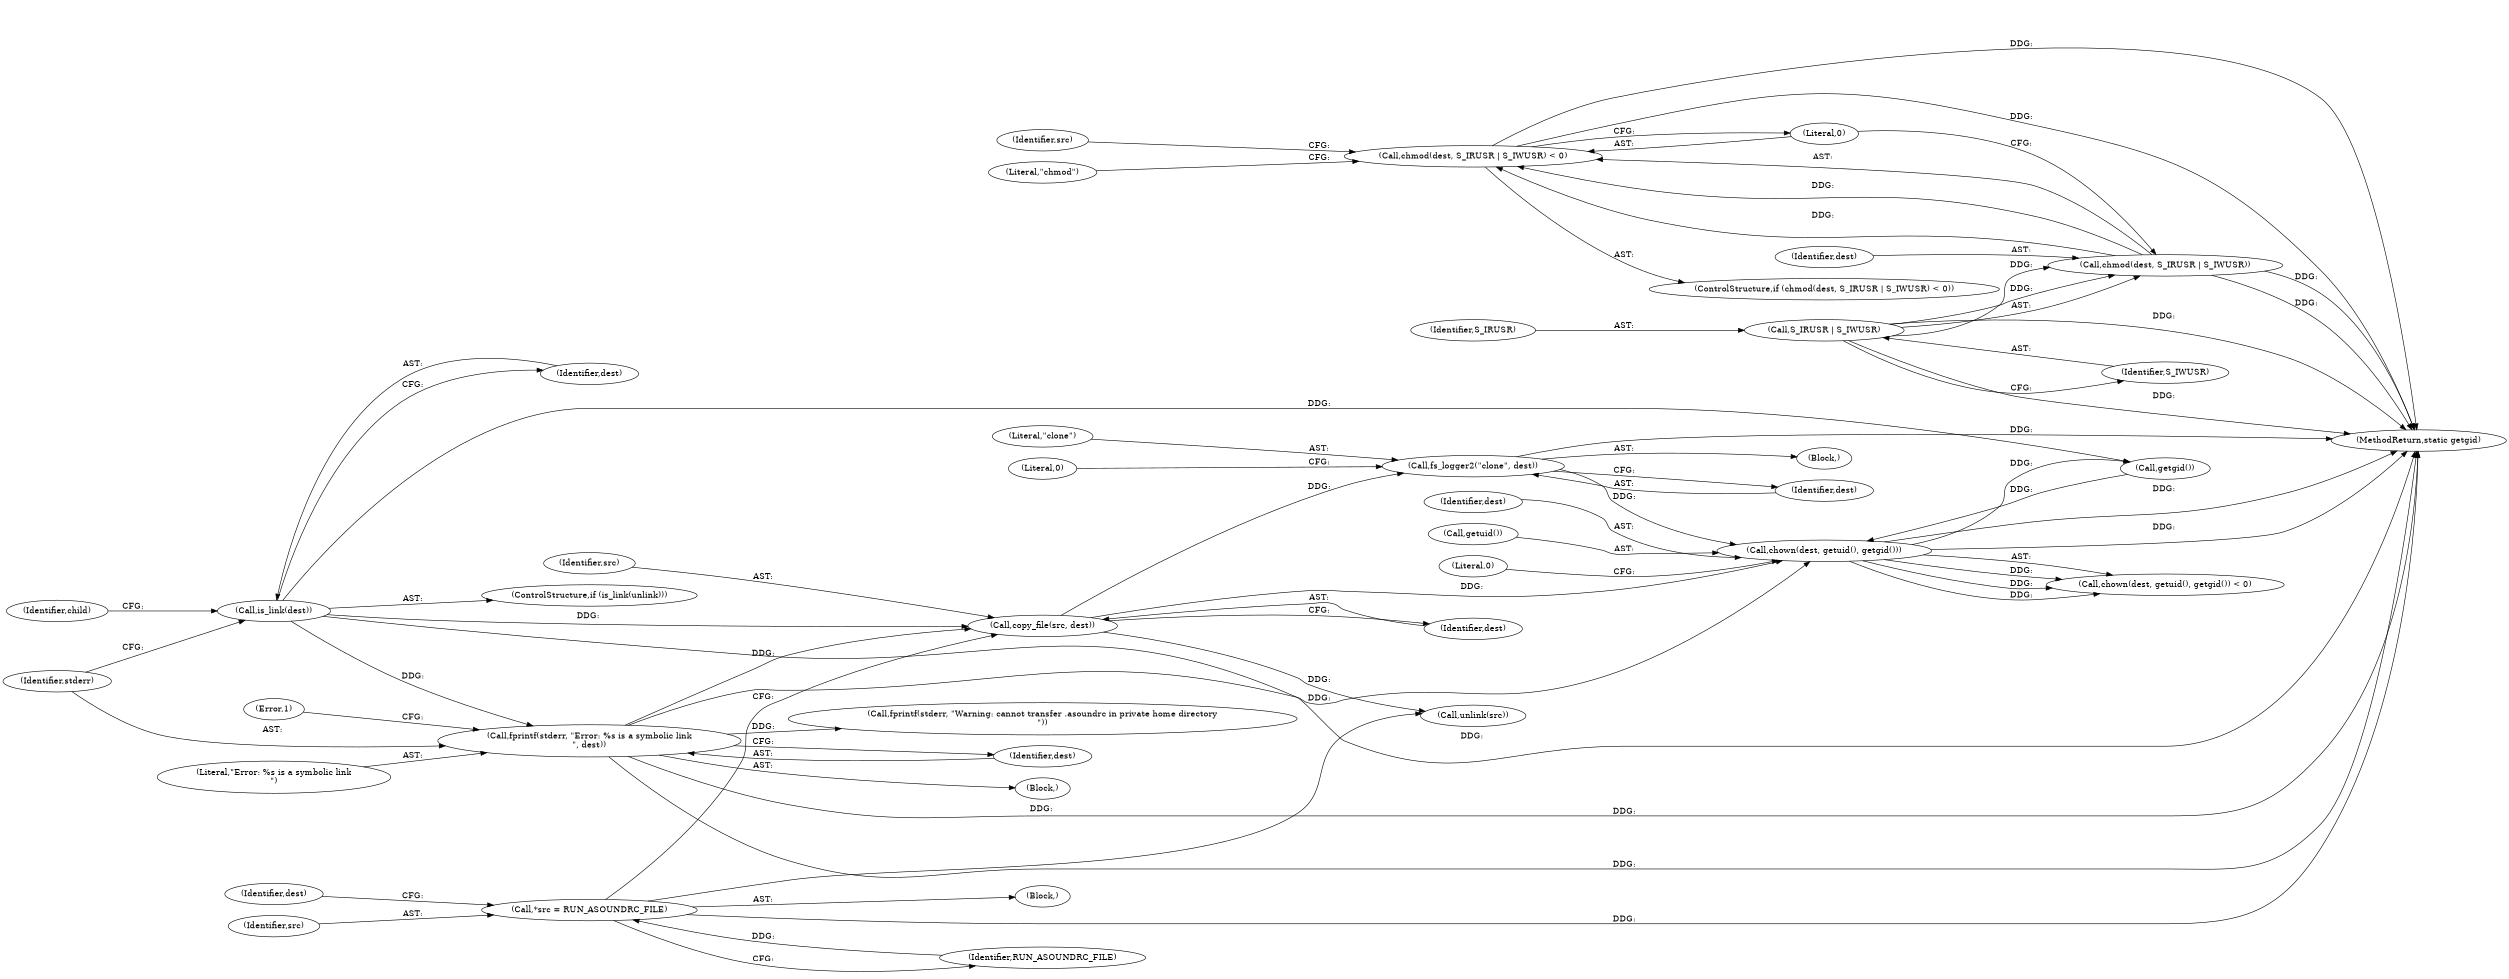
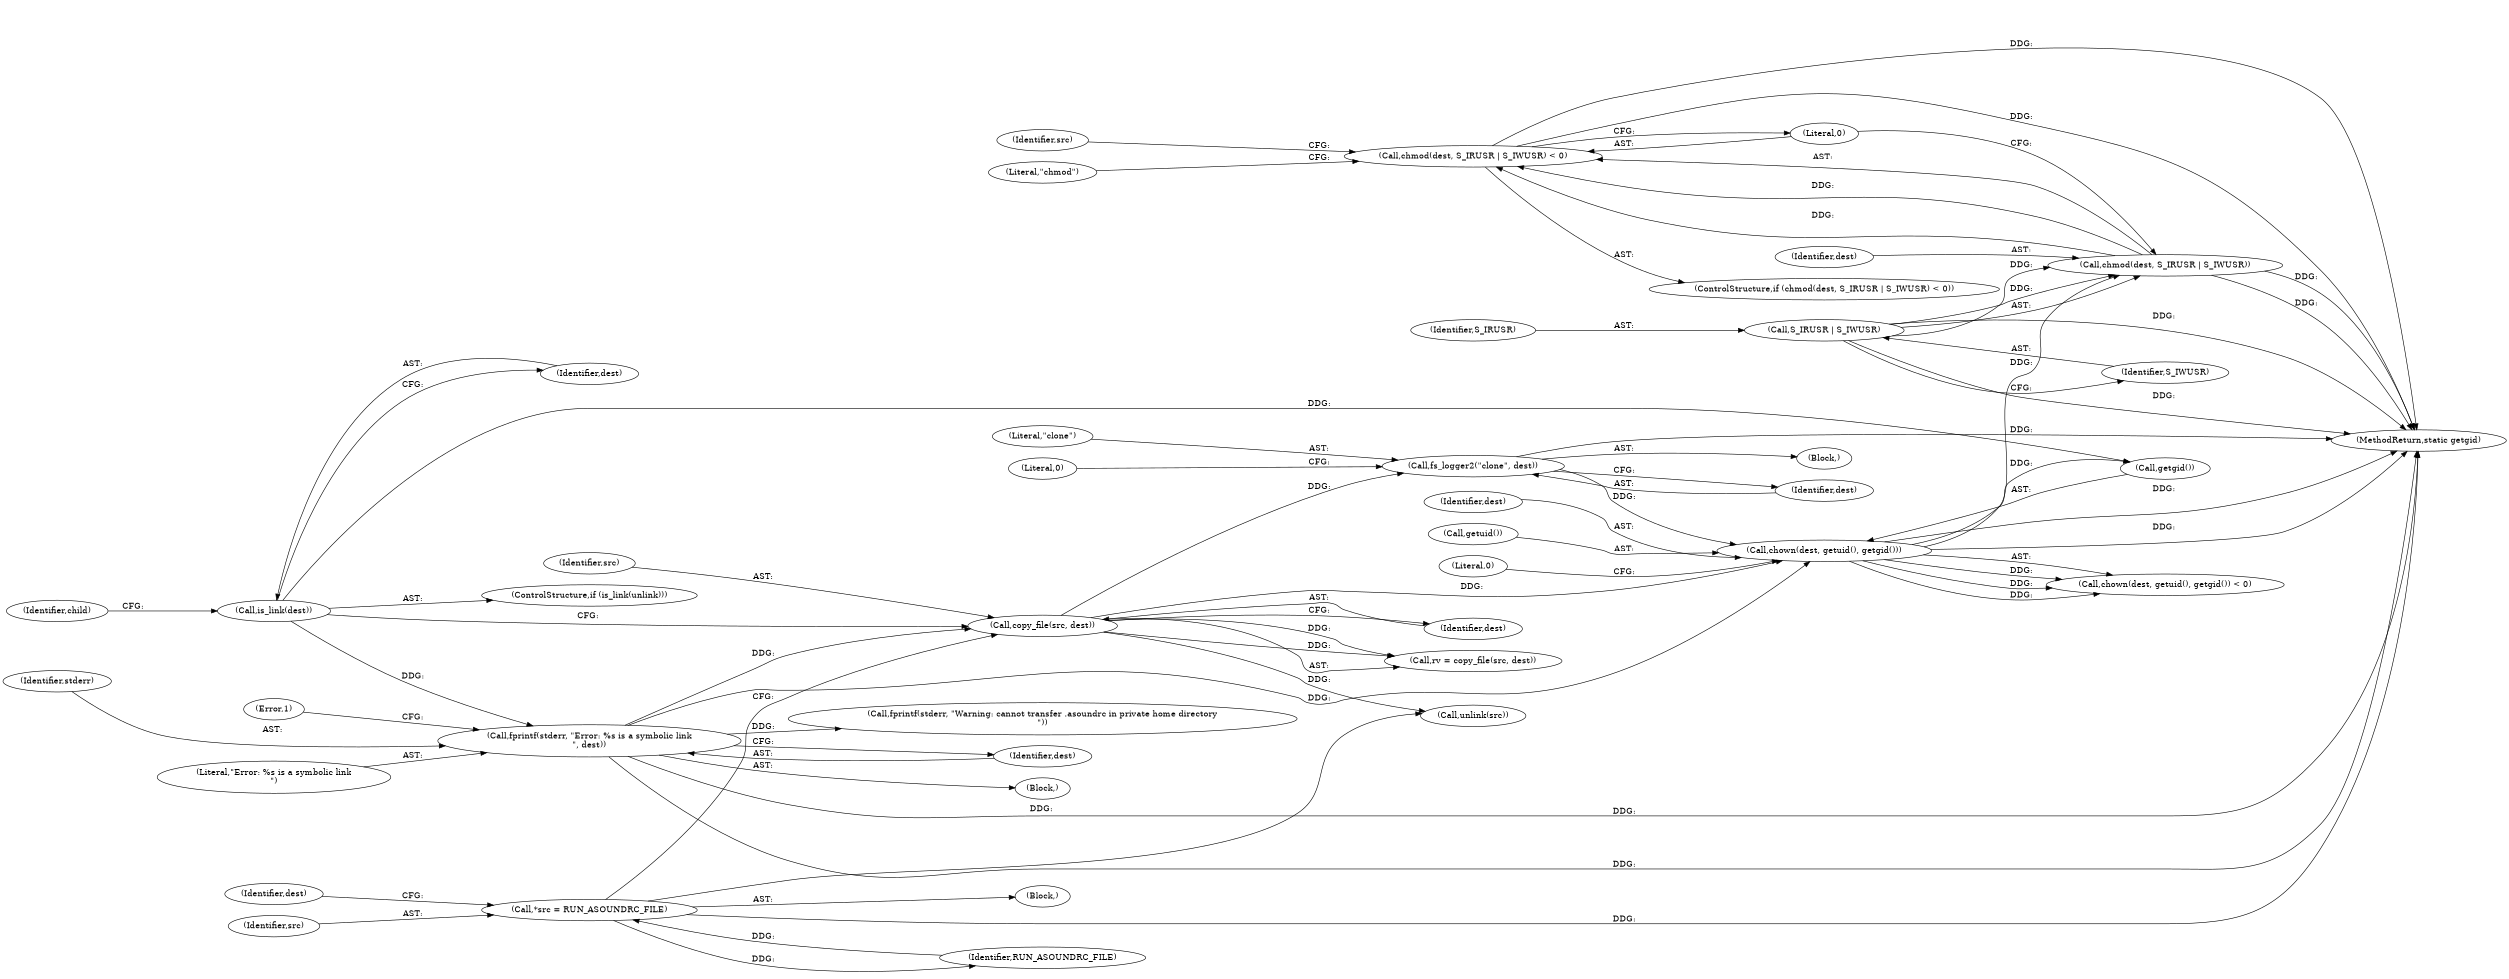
none -> (2005, 408)
(2023, 490) -> (2023, 490)
(589, 616) -> (589, 616)
(162, 647) -> none
none -> (1473, 661)
(1432, 762) -> none
(765, 959) -> (765, 959)
